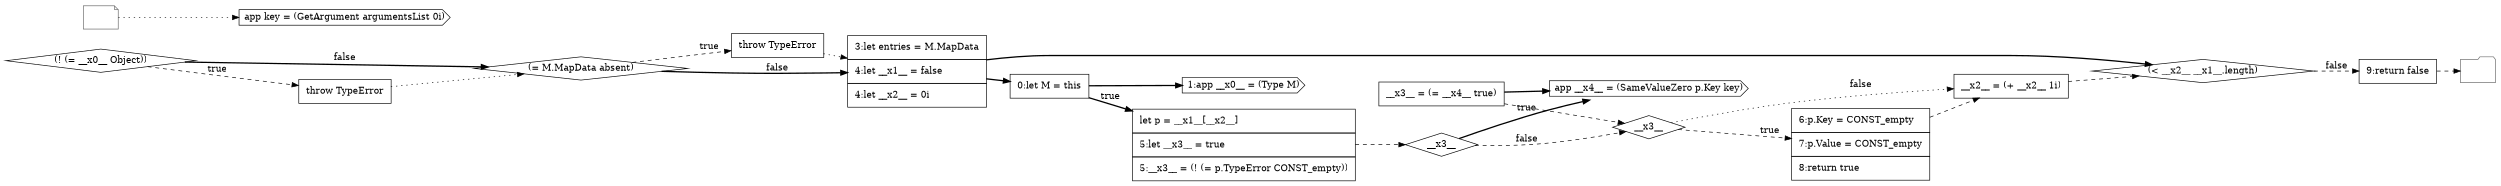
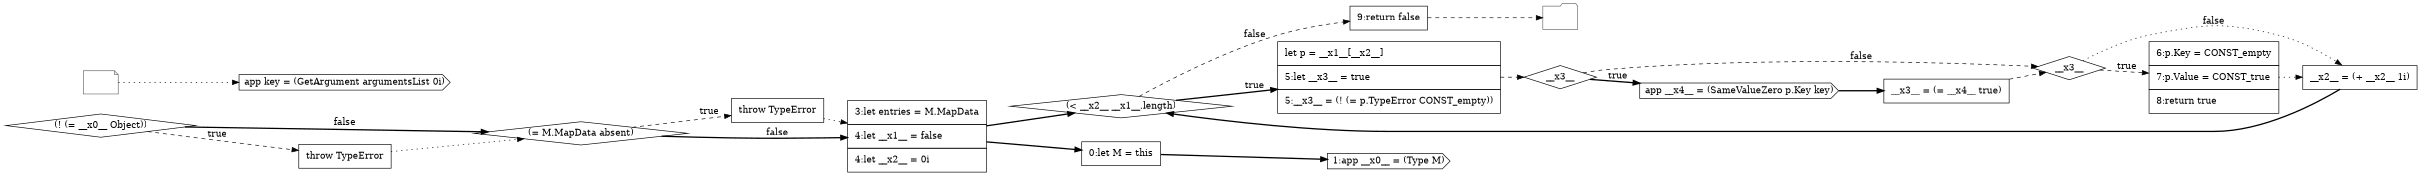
(2100, 79) -> (1761, 131)
(1524, 92) -> (1858, 91)
(1107, 103) -> (1223, 95)
(1952, 109) -> (2287, 77)
(1861, 144) -> (2213, 77)
